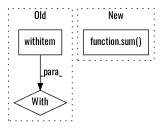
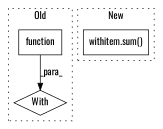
(40, 42) -> (40, 42)
(116, 42) -> (116, 42)
